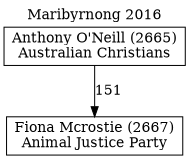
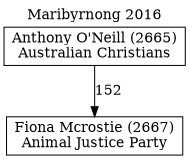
(109, 91) -> (109, 91)
